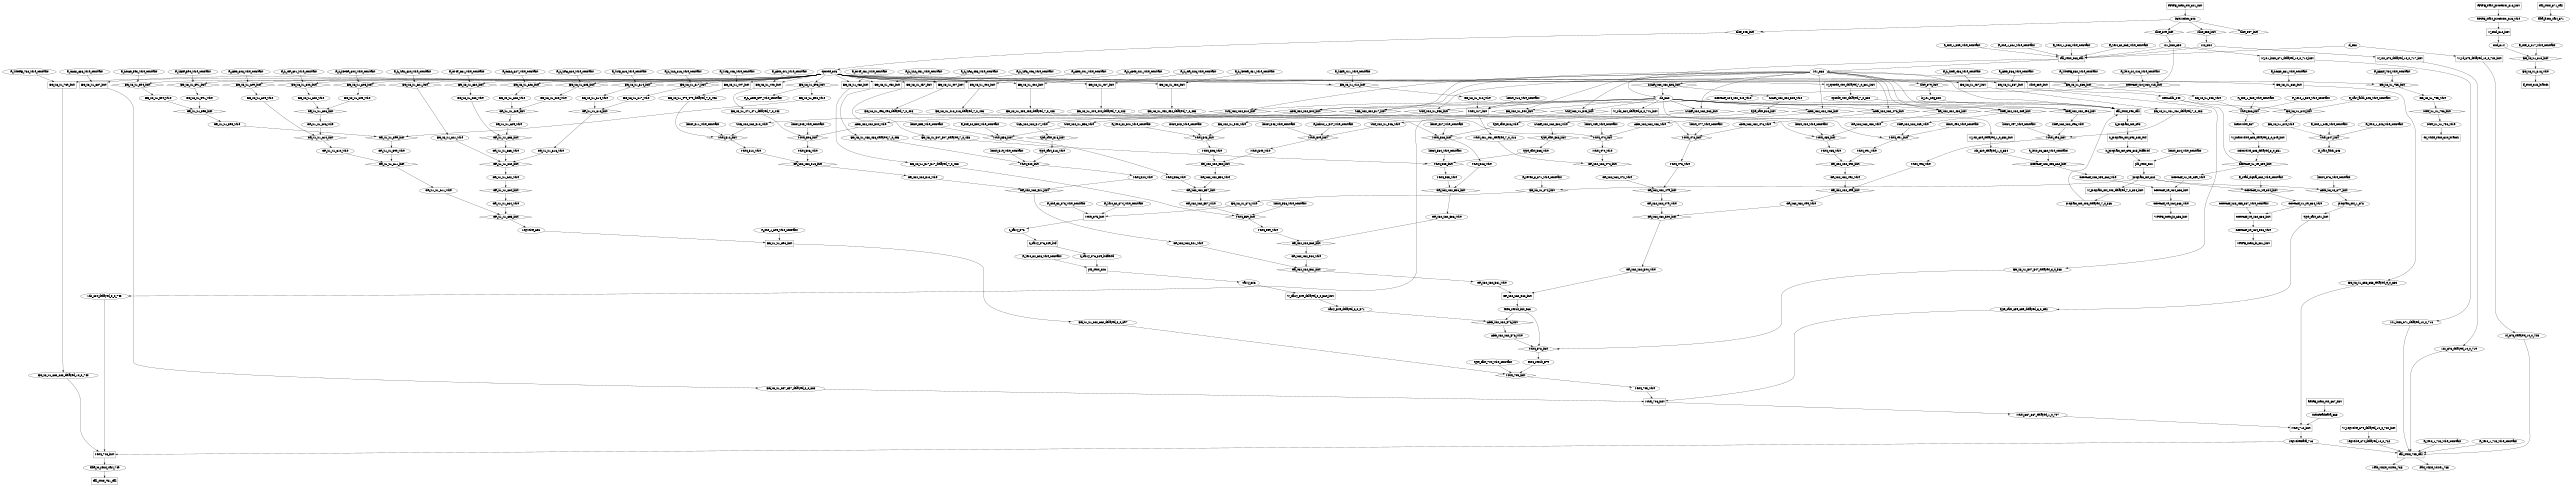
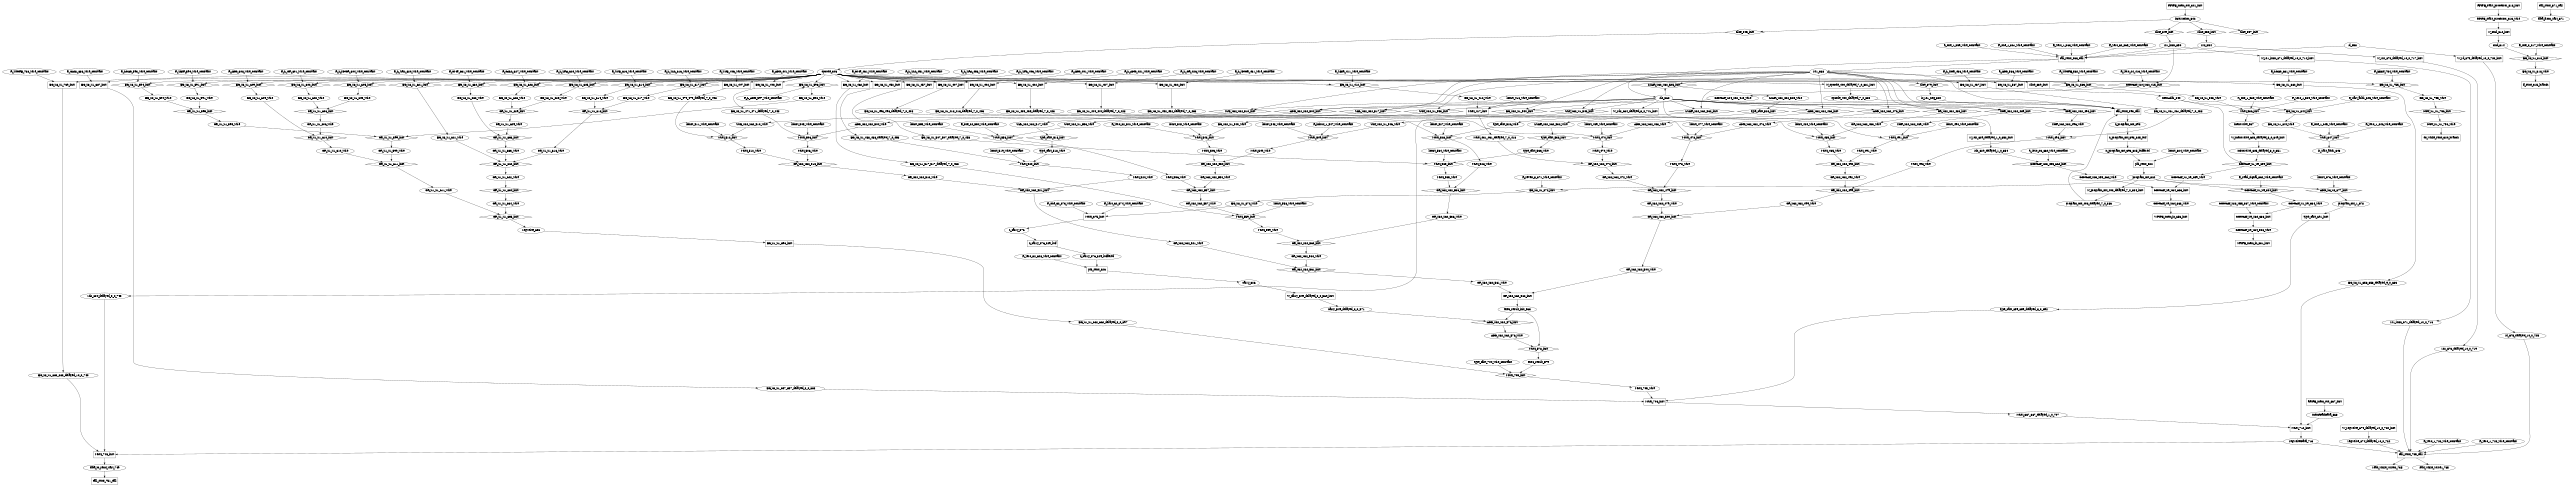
(789, 91) -> (789, 92)
(1663, 91) -> (1665, 93)
(2019, 125) -> none
none -> (1609, 170)
(779, 230) -> none
(2037, 270) -> none
